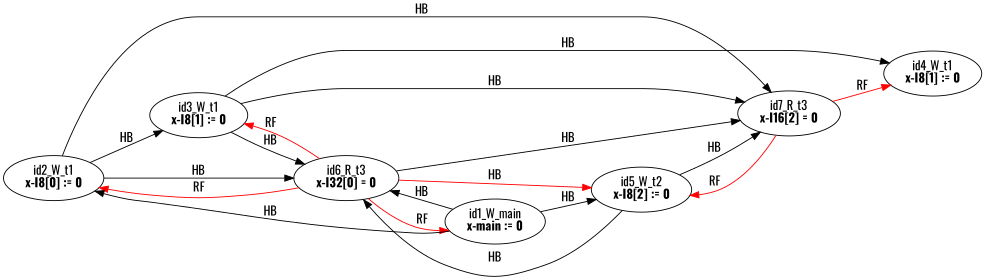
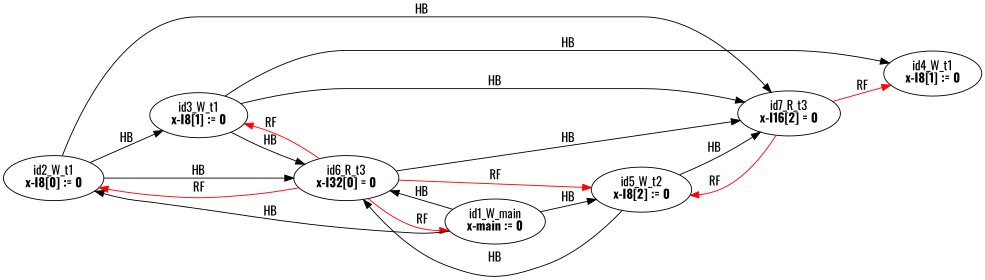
(495, 176) -> (495, 176)
